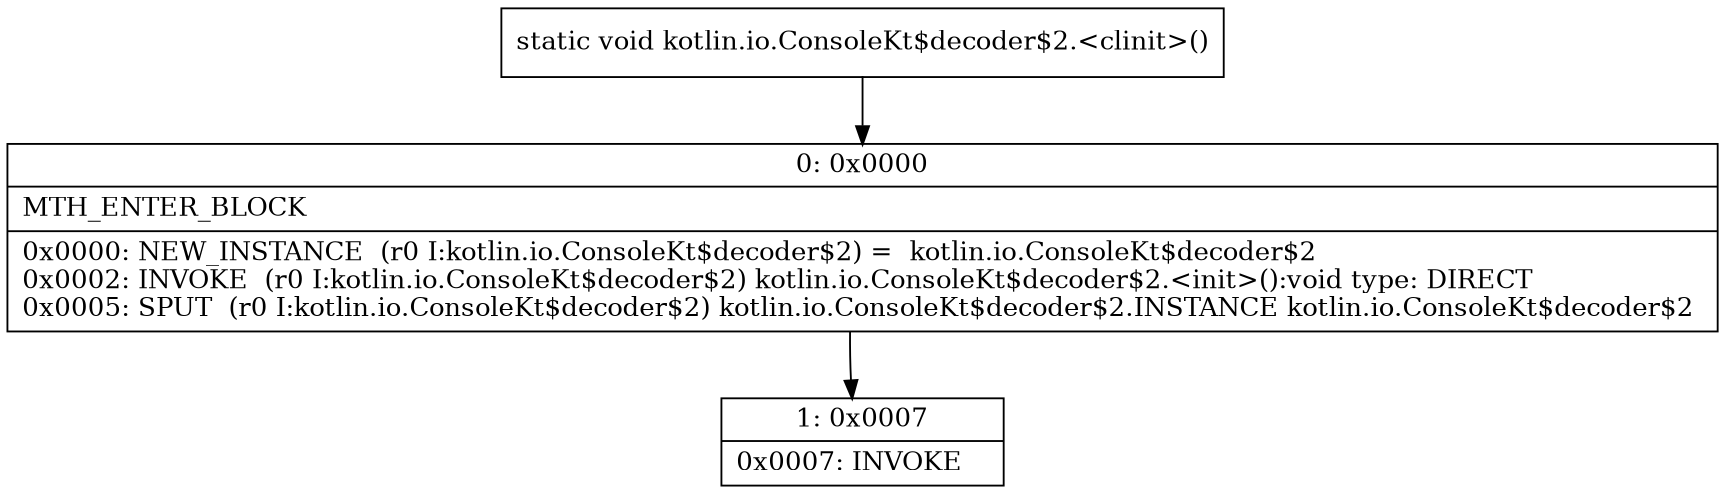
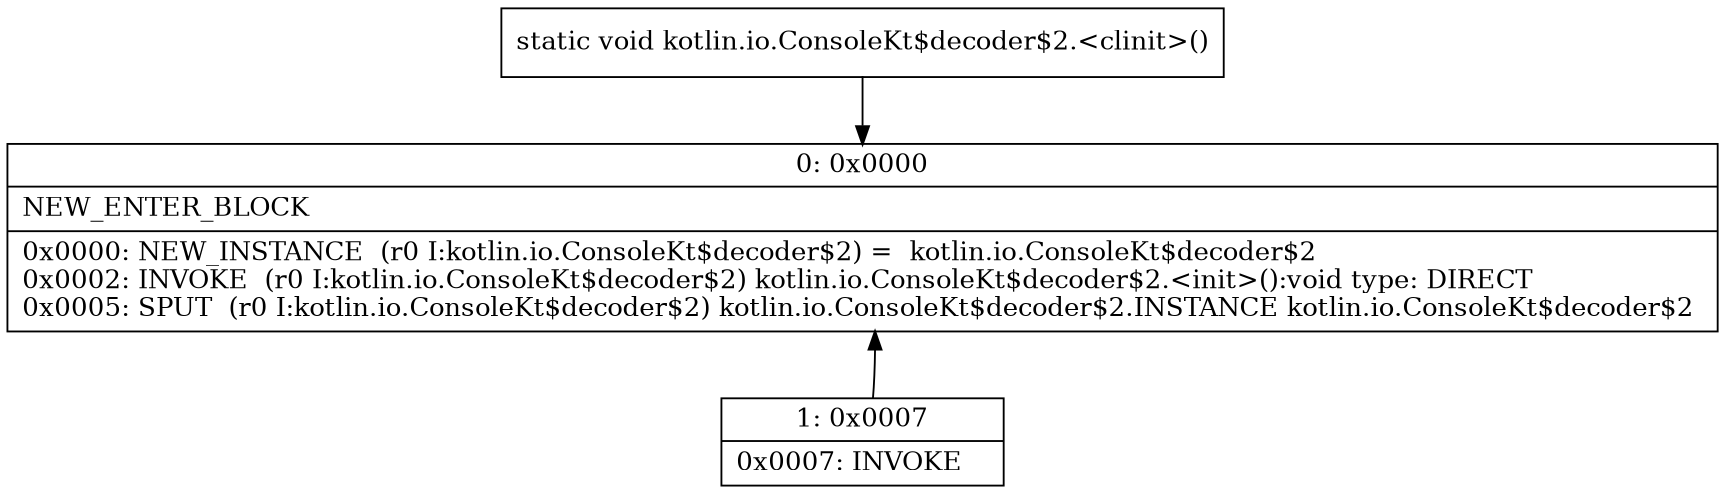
(165, 208) -> (166, 208)
(850, 356) -> (874, 374)
